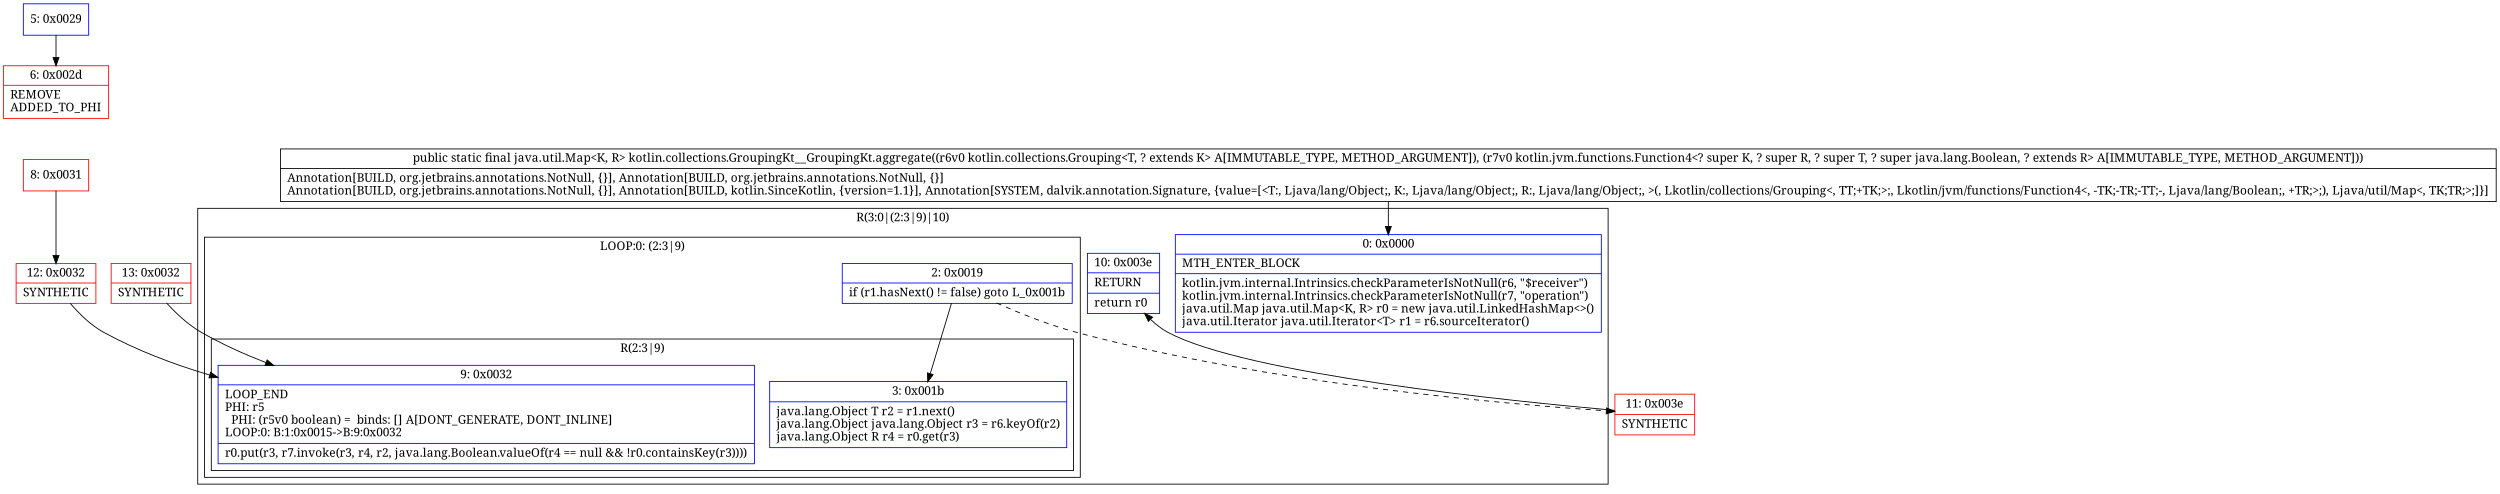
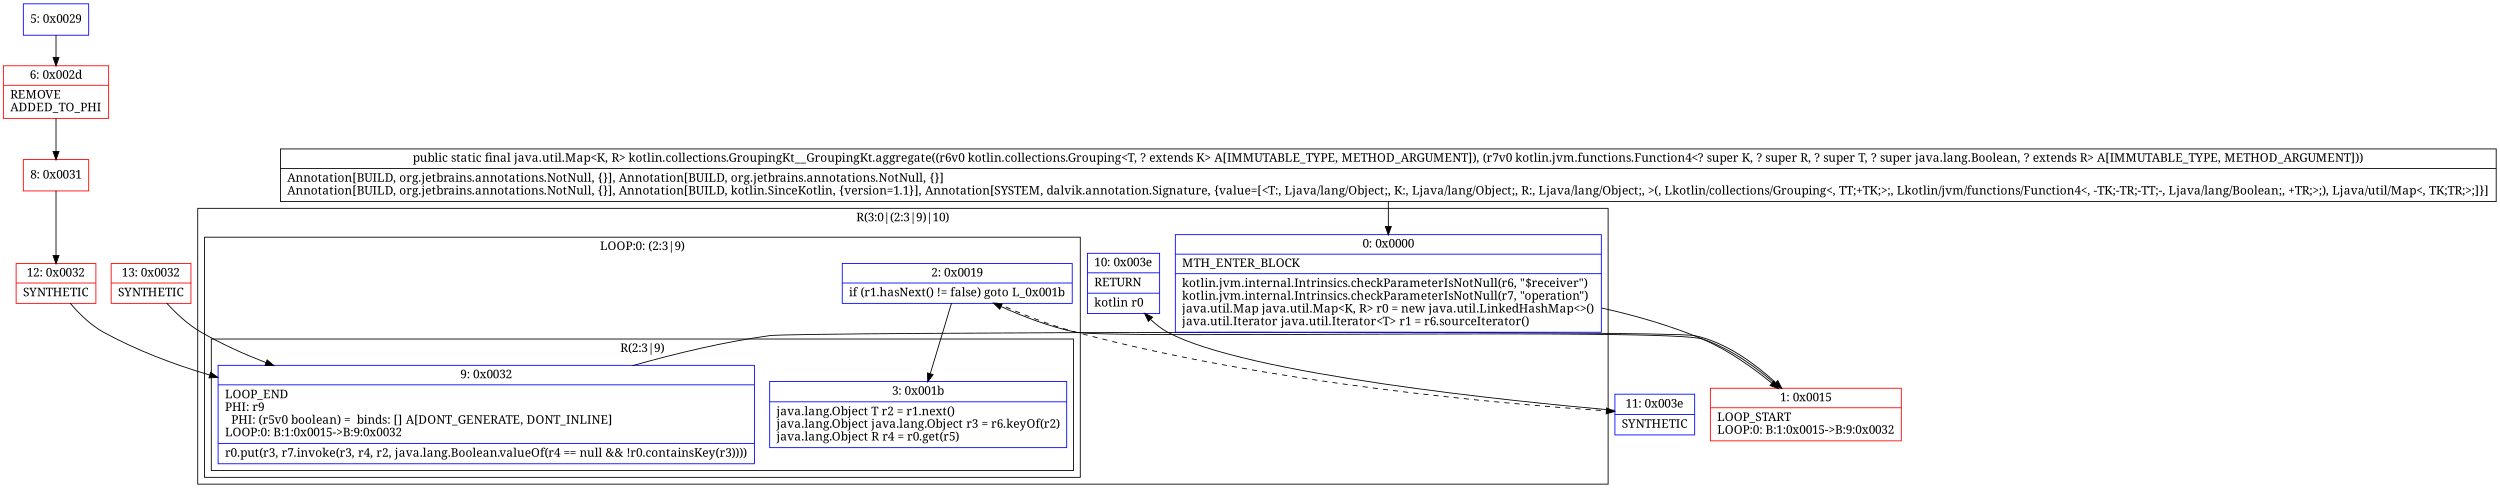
none -> (56, 135)
(1121, 303) -> (1119, 303)
(247, 407) -> (247, 407)
(1655, 415) -> (1655, 415)
none -> (1806, 415)
(868, 437) -> (868, 437)
